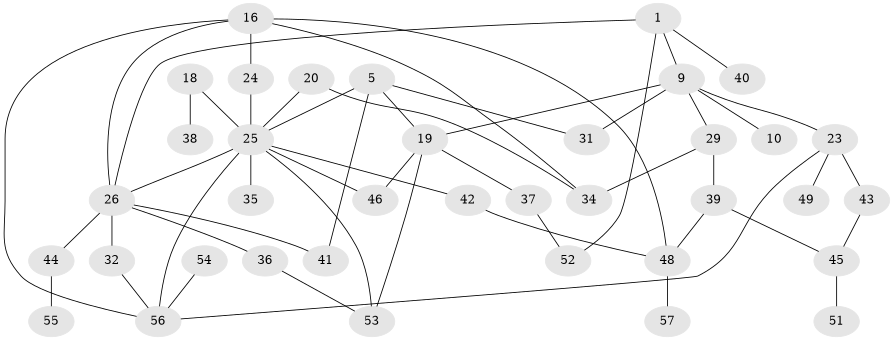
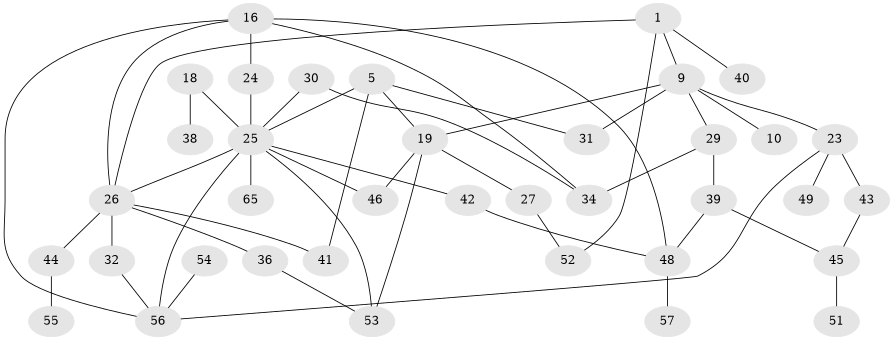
(311, 79) -> (311, 79)
(251, 200) -> (251, 200)
(529, 200) -> (529, 200)
